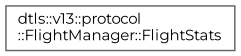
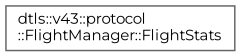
(120, 28) -> (120, 28)
